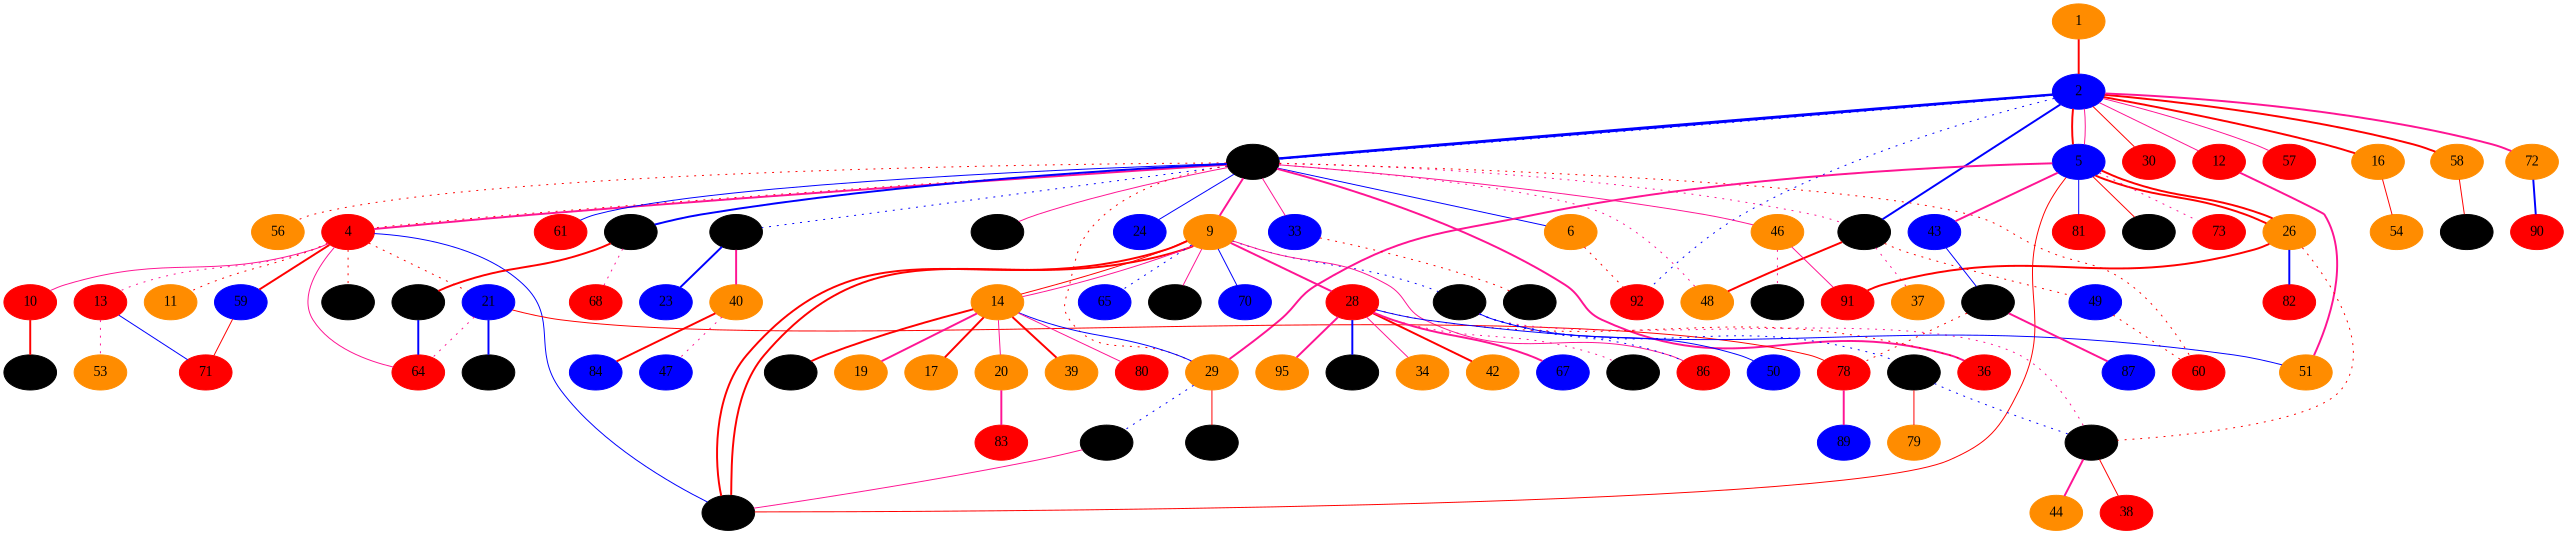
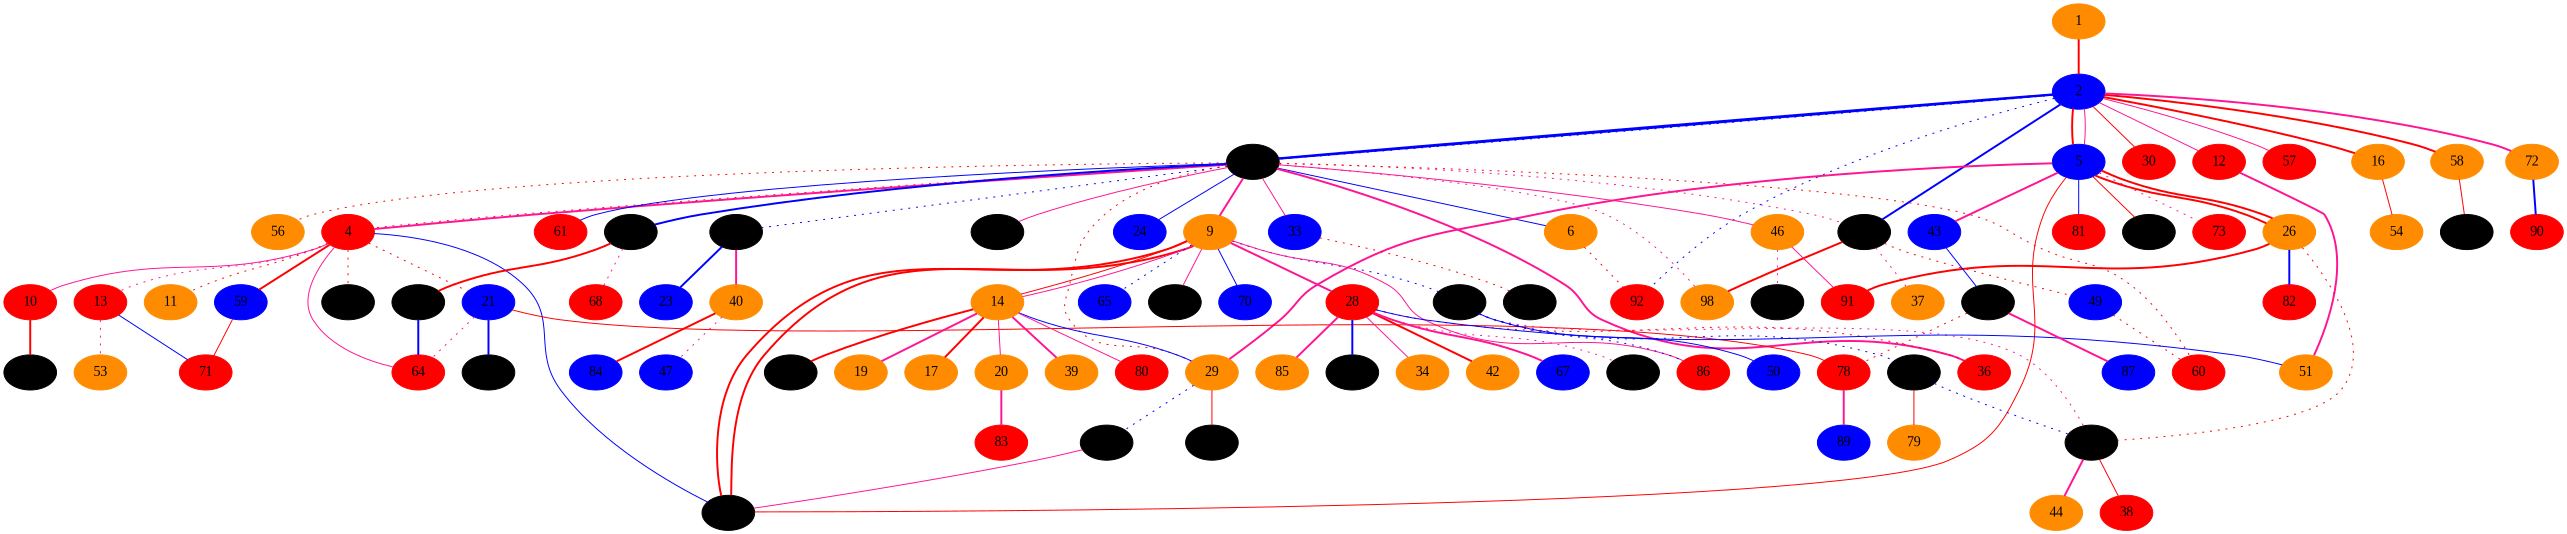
(1707, 302) -> (1707, 302)
(1034, 337) -> (1034, 337)
(1282, 372) -> (1282, 372)
